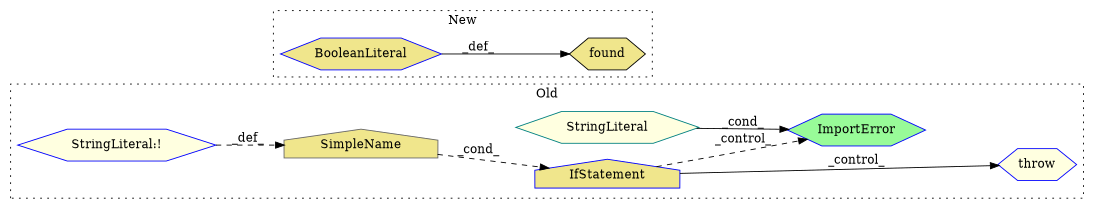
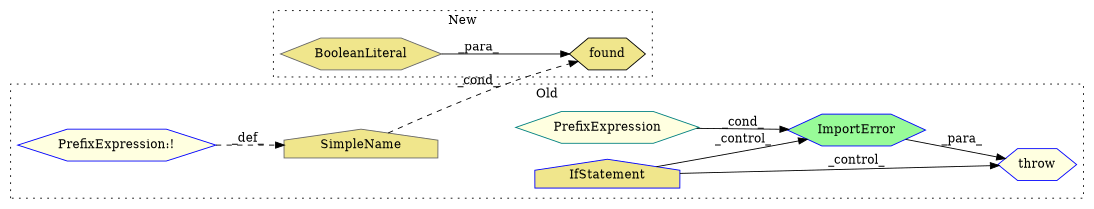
(479, 47) -> (479, 47)
(361, 54) -> (361, 54)
(607, 127) -> (607, 127)
(117, 145) -> (117, 145)
none -> (951, 148)
(727, 154) -> (727, 154)
(489, 161) -> (478, 95)
